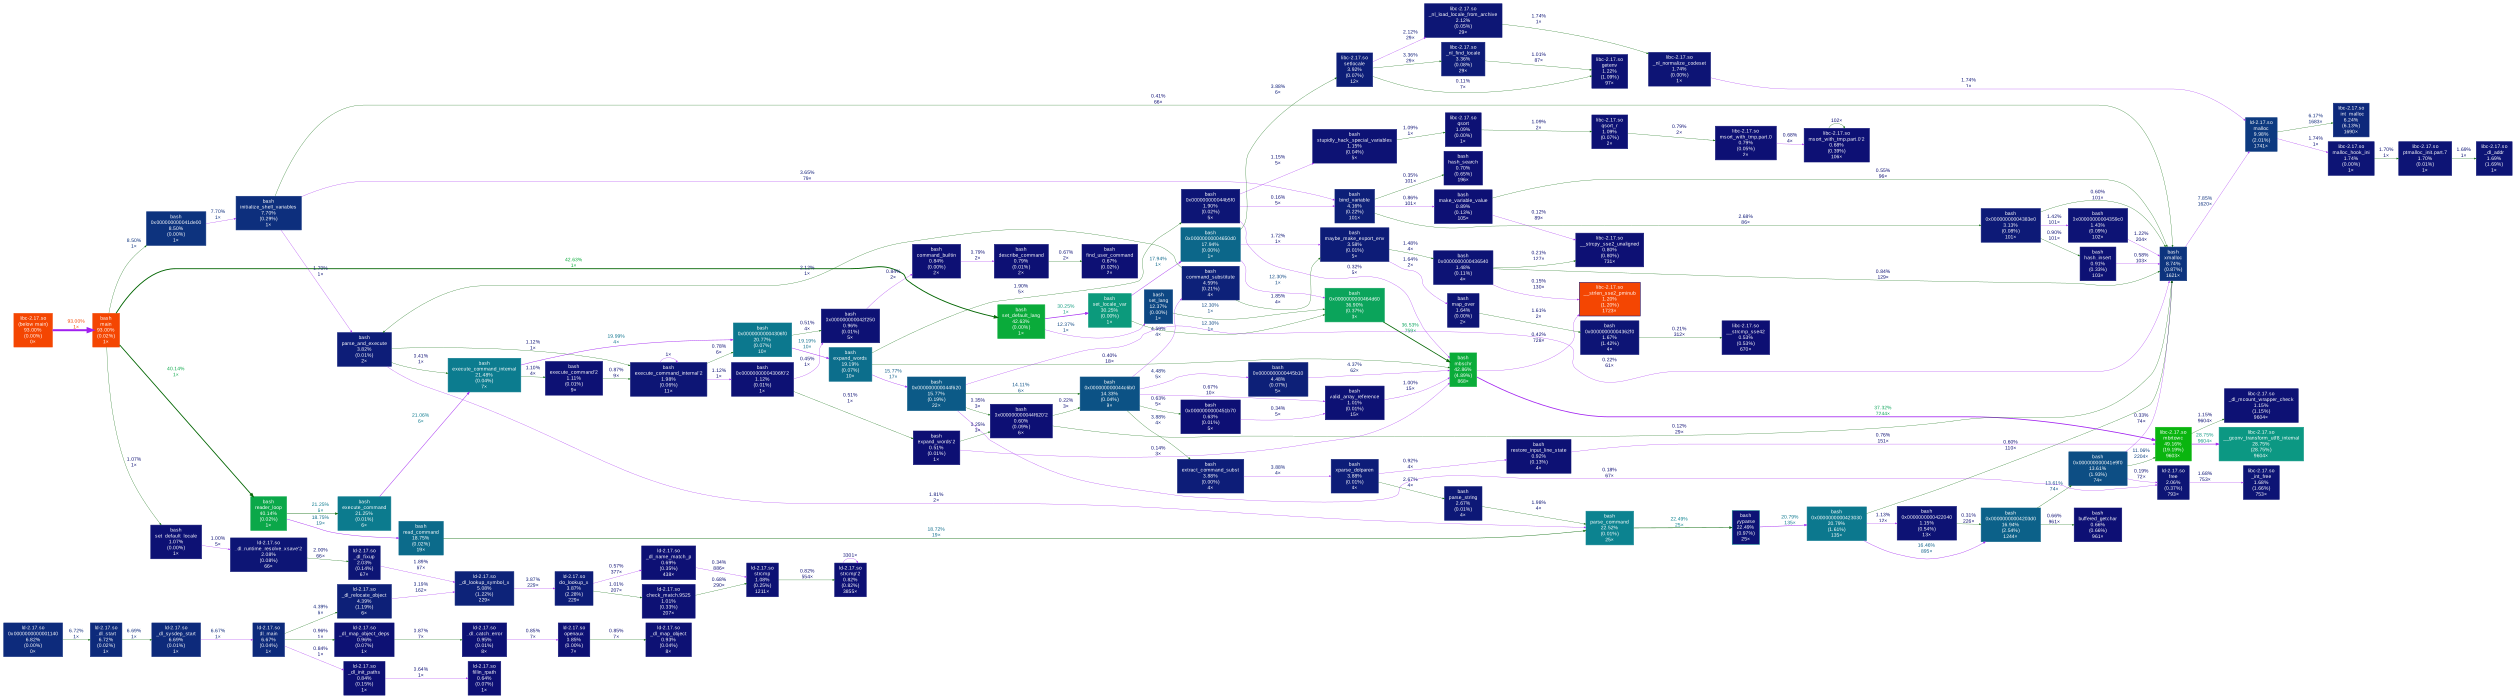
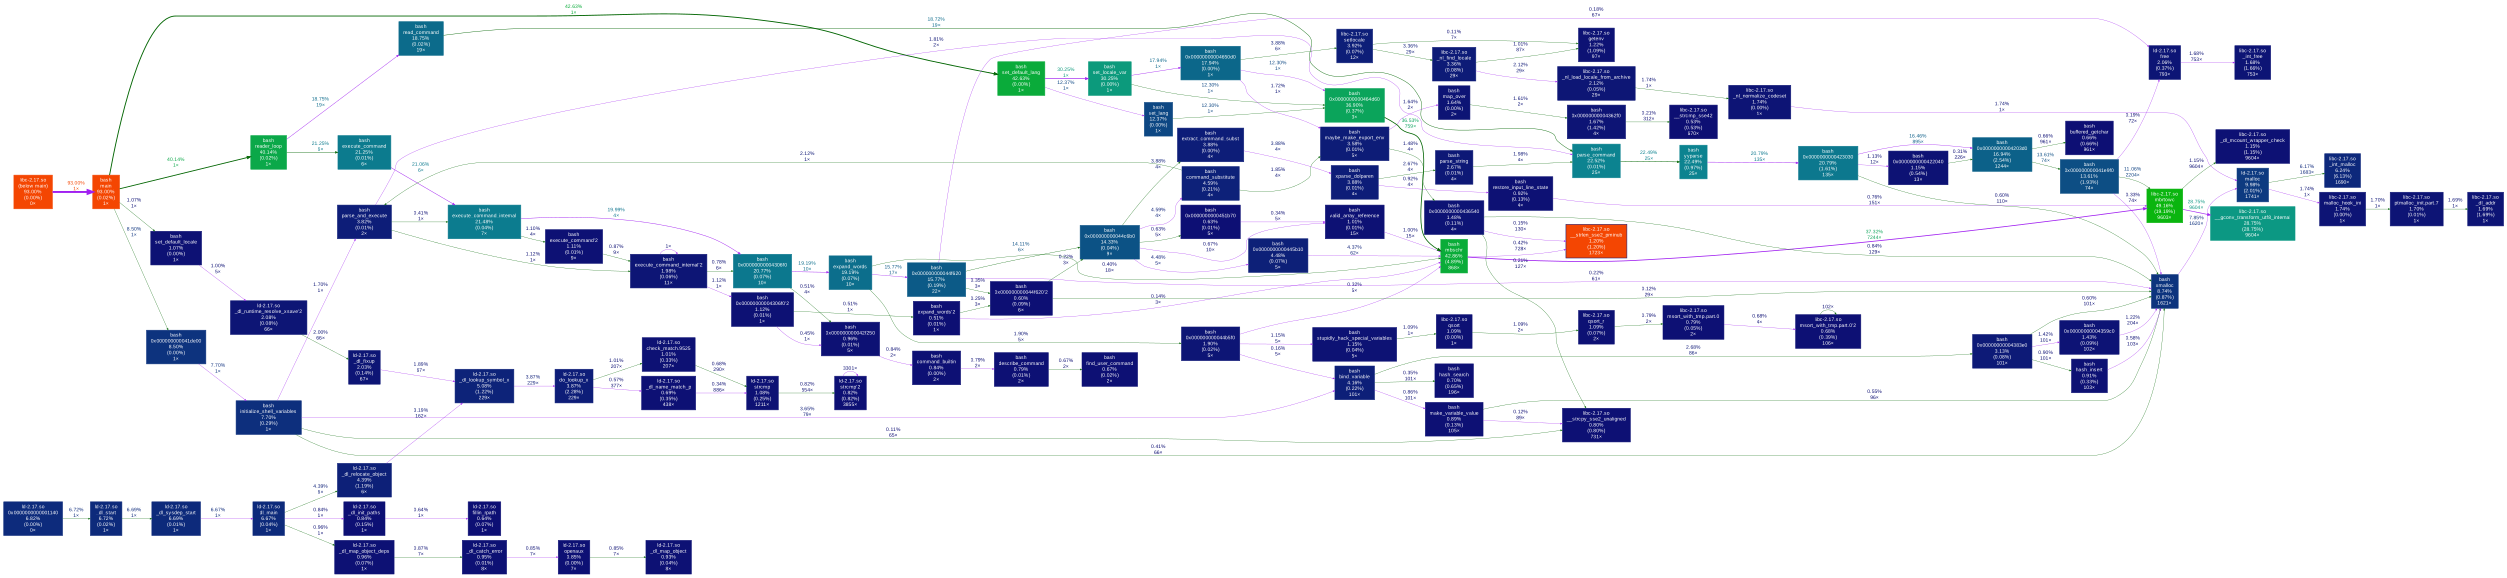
(1398, 50) -> (1515, 78)
none -> (931, 438)
(1746, 528) -> (1693, 162)
